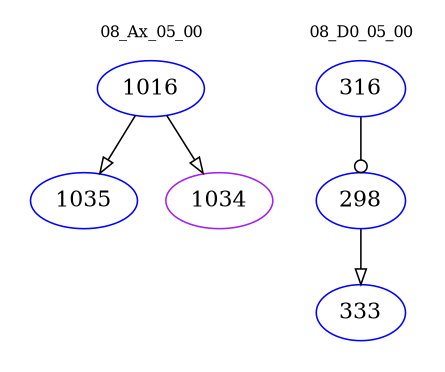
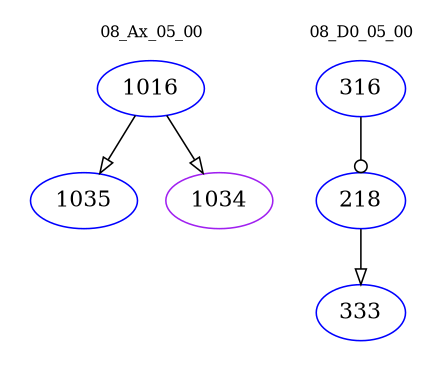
(361, 201) -> (361, 201)
